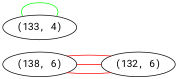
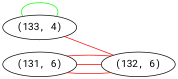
none -> (89, 46)
(40, 64) -> (40, 64)
